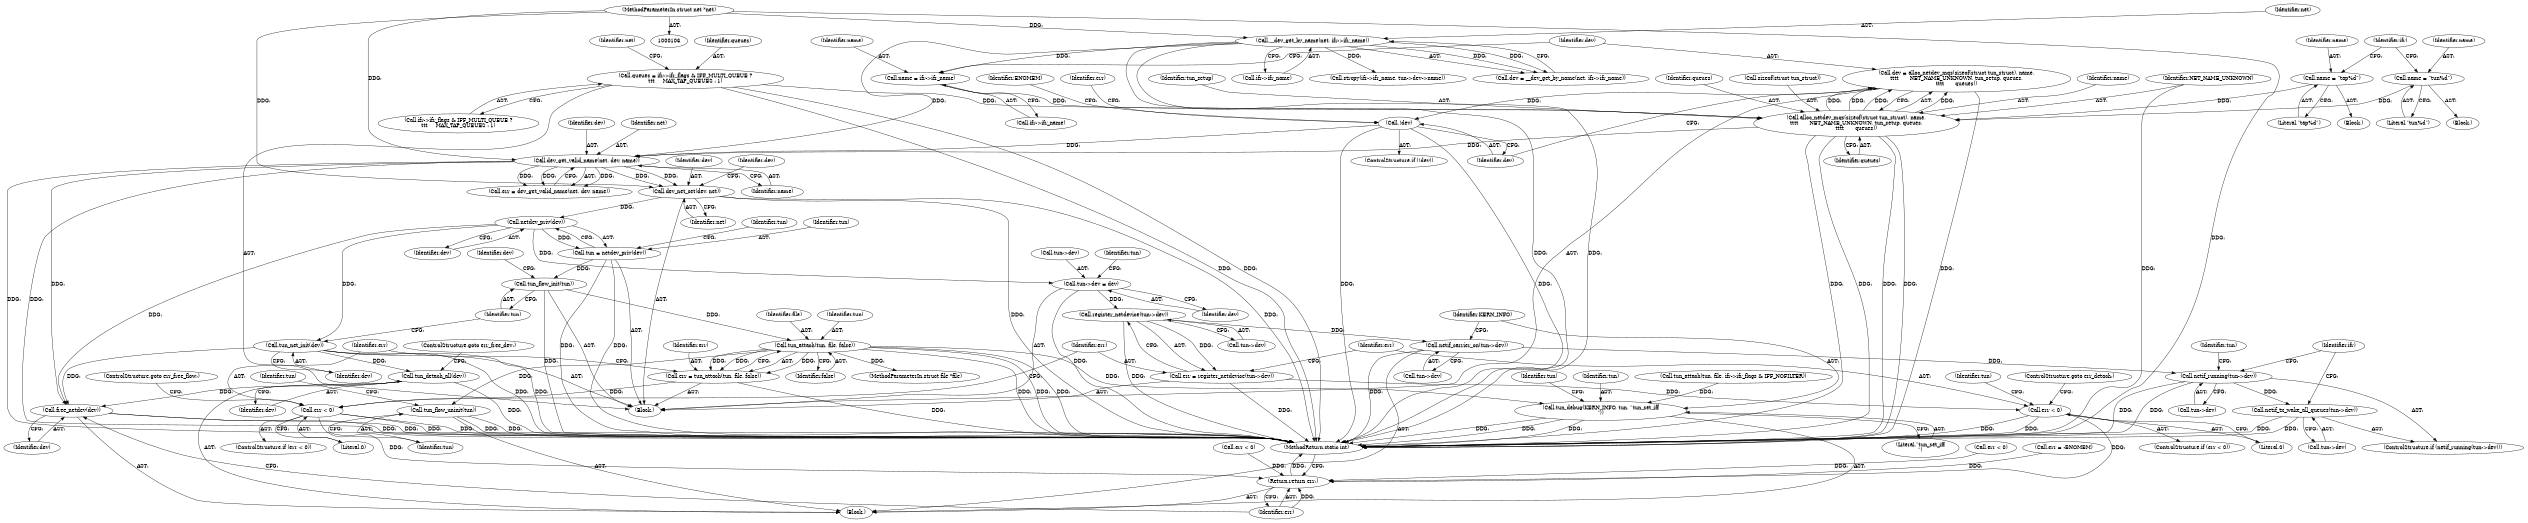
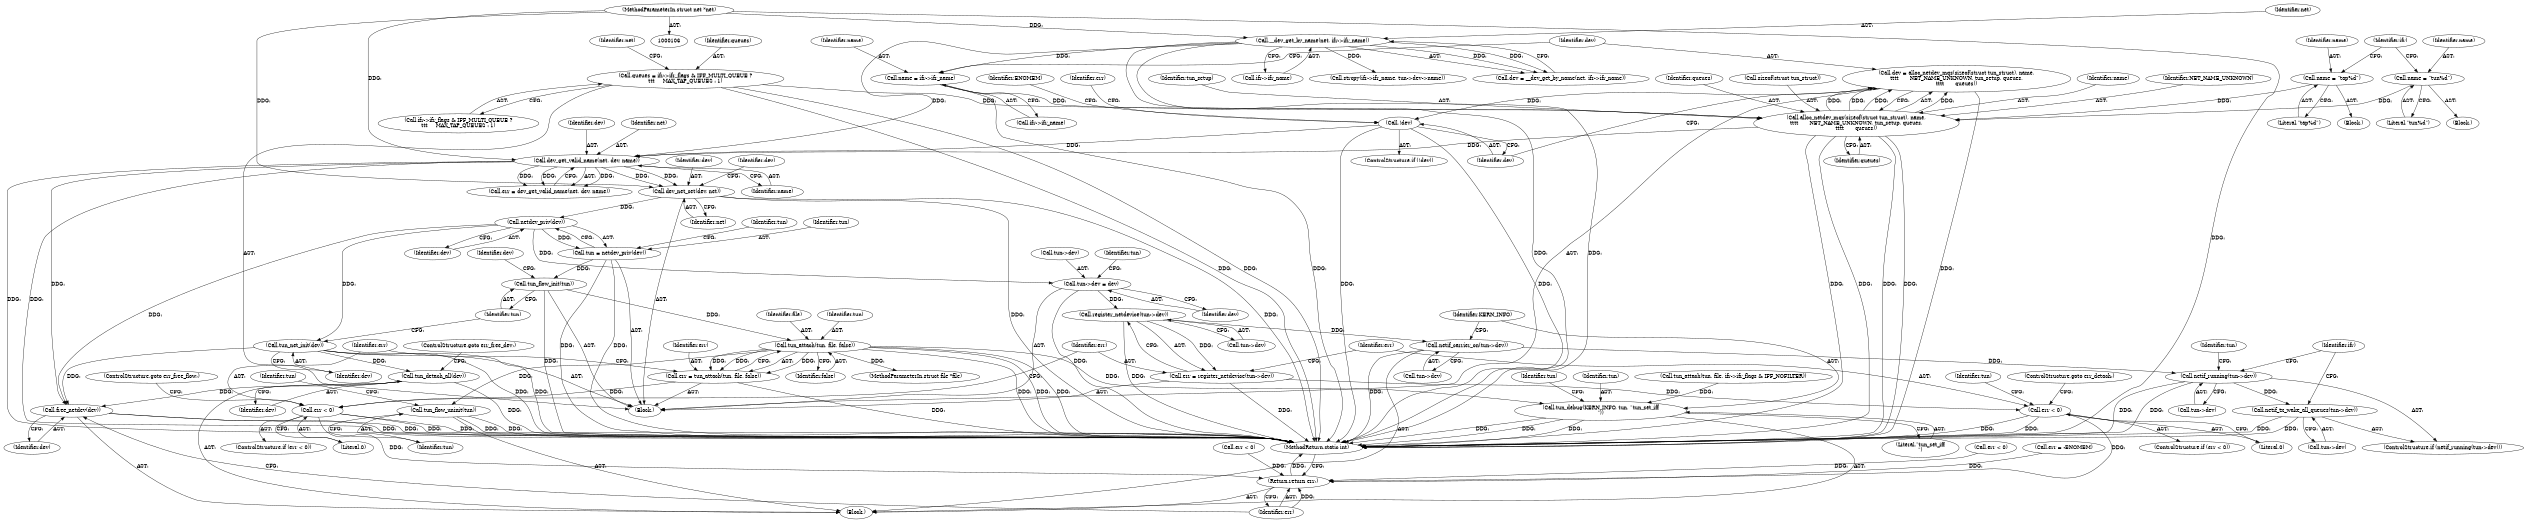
(2060, 428) -> (1226, 182)
